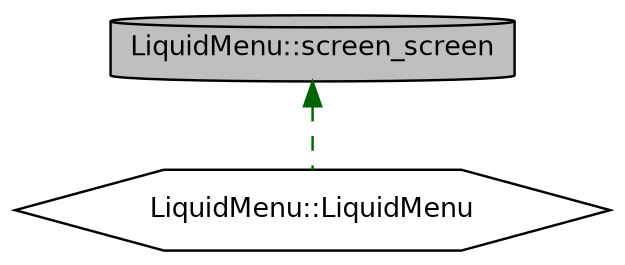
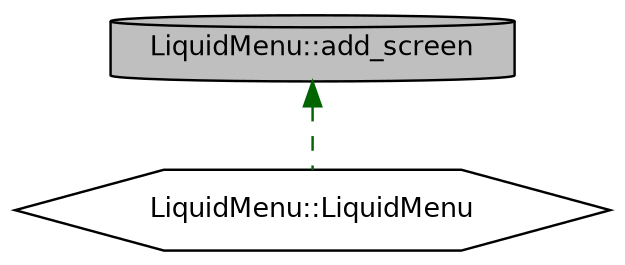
(313, 48) -> (313, 48)
